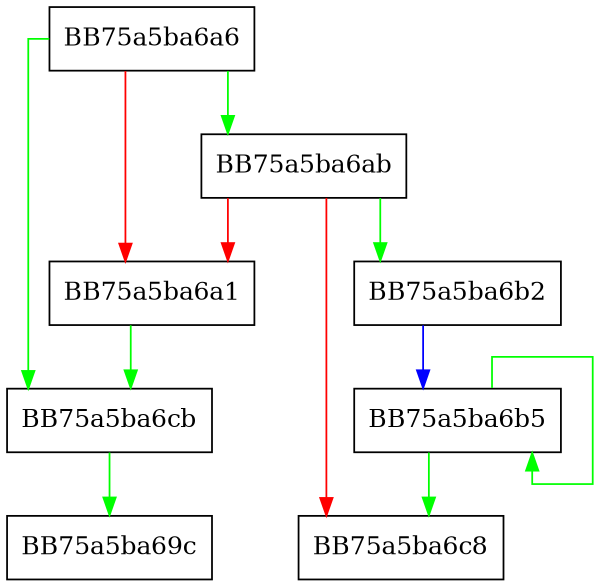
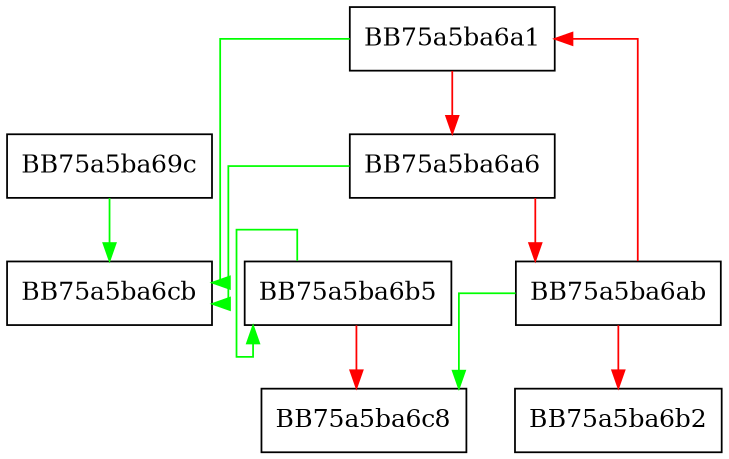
(228, 93) -> (535, 221)
(125, 157) -> (452, 93)
(380, 221) -> (618, 348)
(326, 348) -> (459, 304)
(423, 348) -> none
(110, 475) -> (110, 221)
(429, 475) -> (356, 348)
